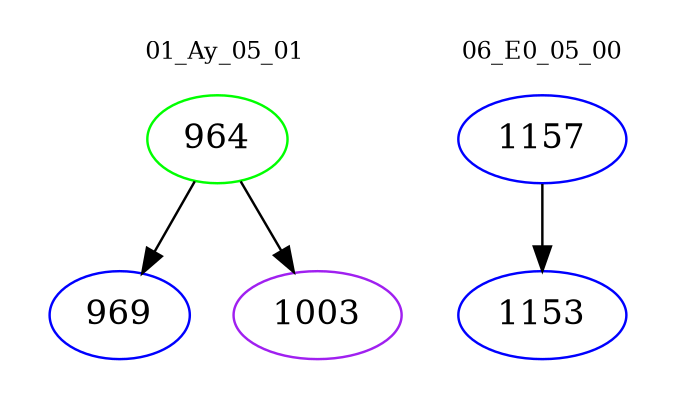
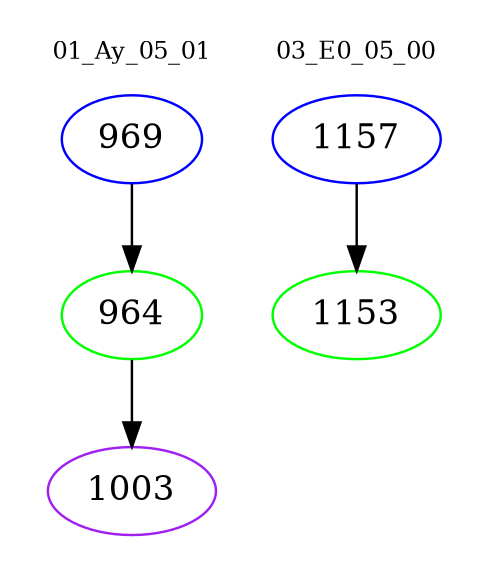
(542, 53) -> (357, 53)
(175, 217) -> (132, 215)
(542, 315) -> (357, 315)
